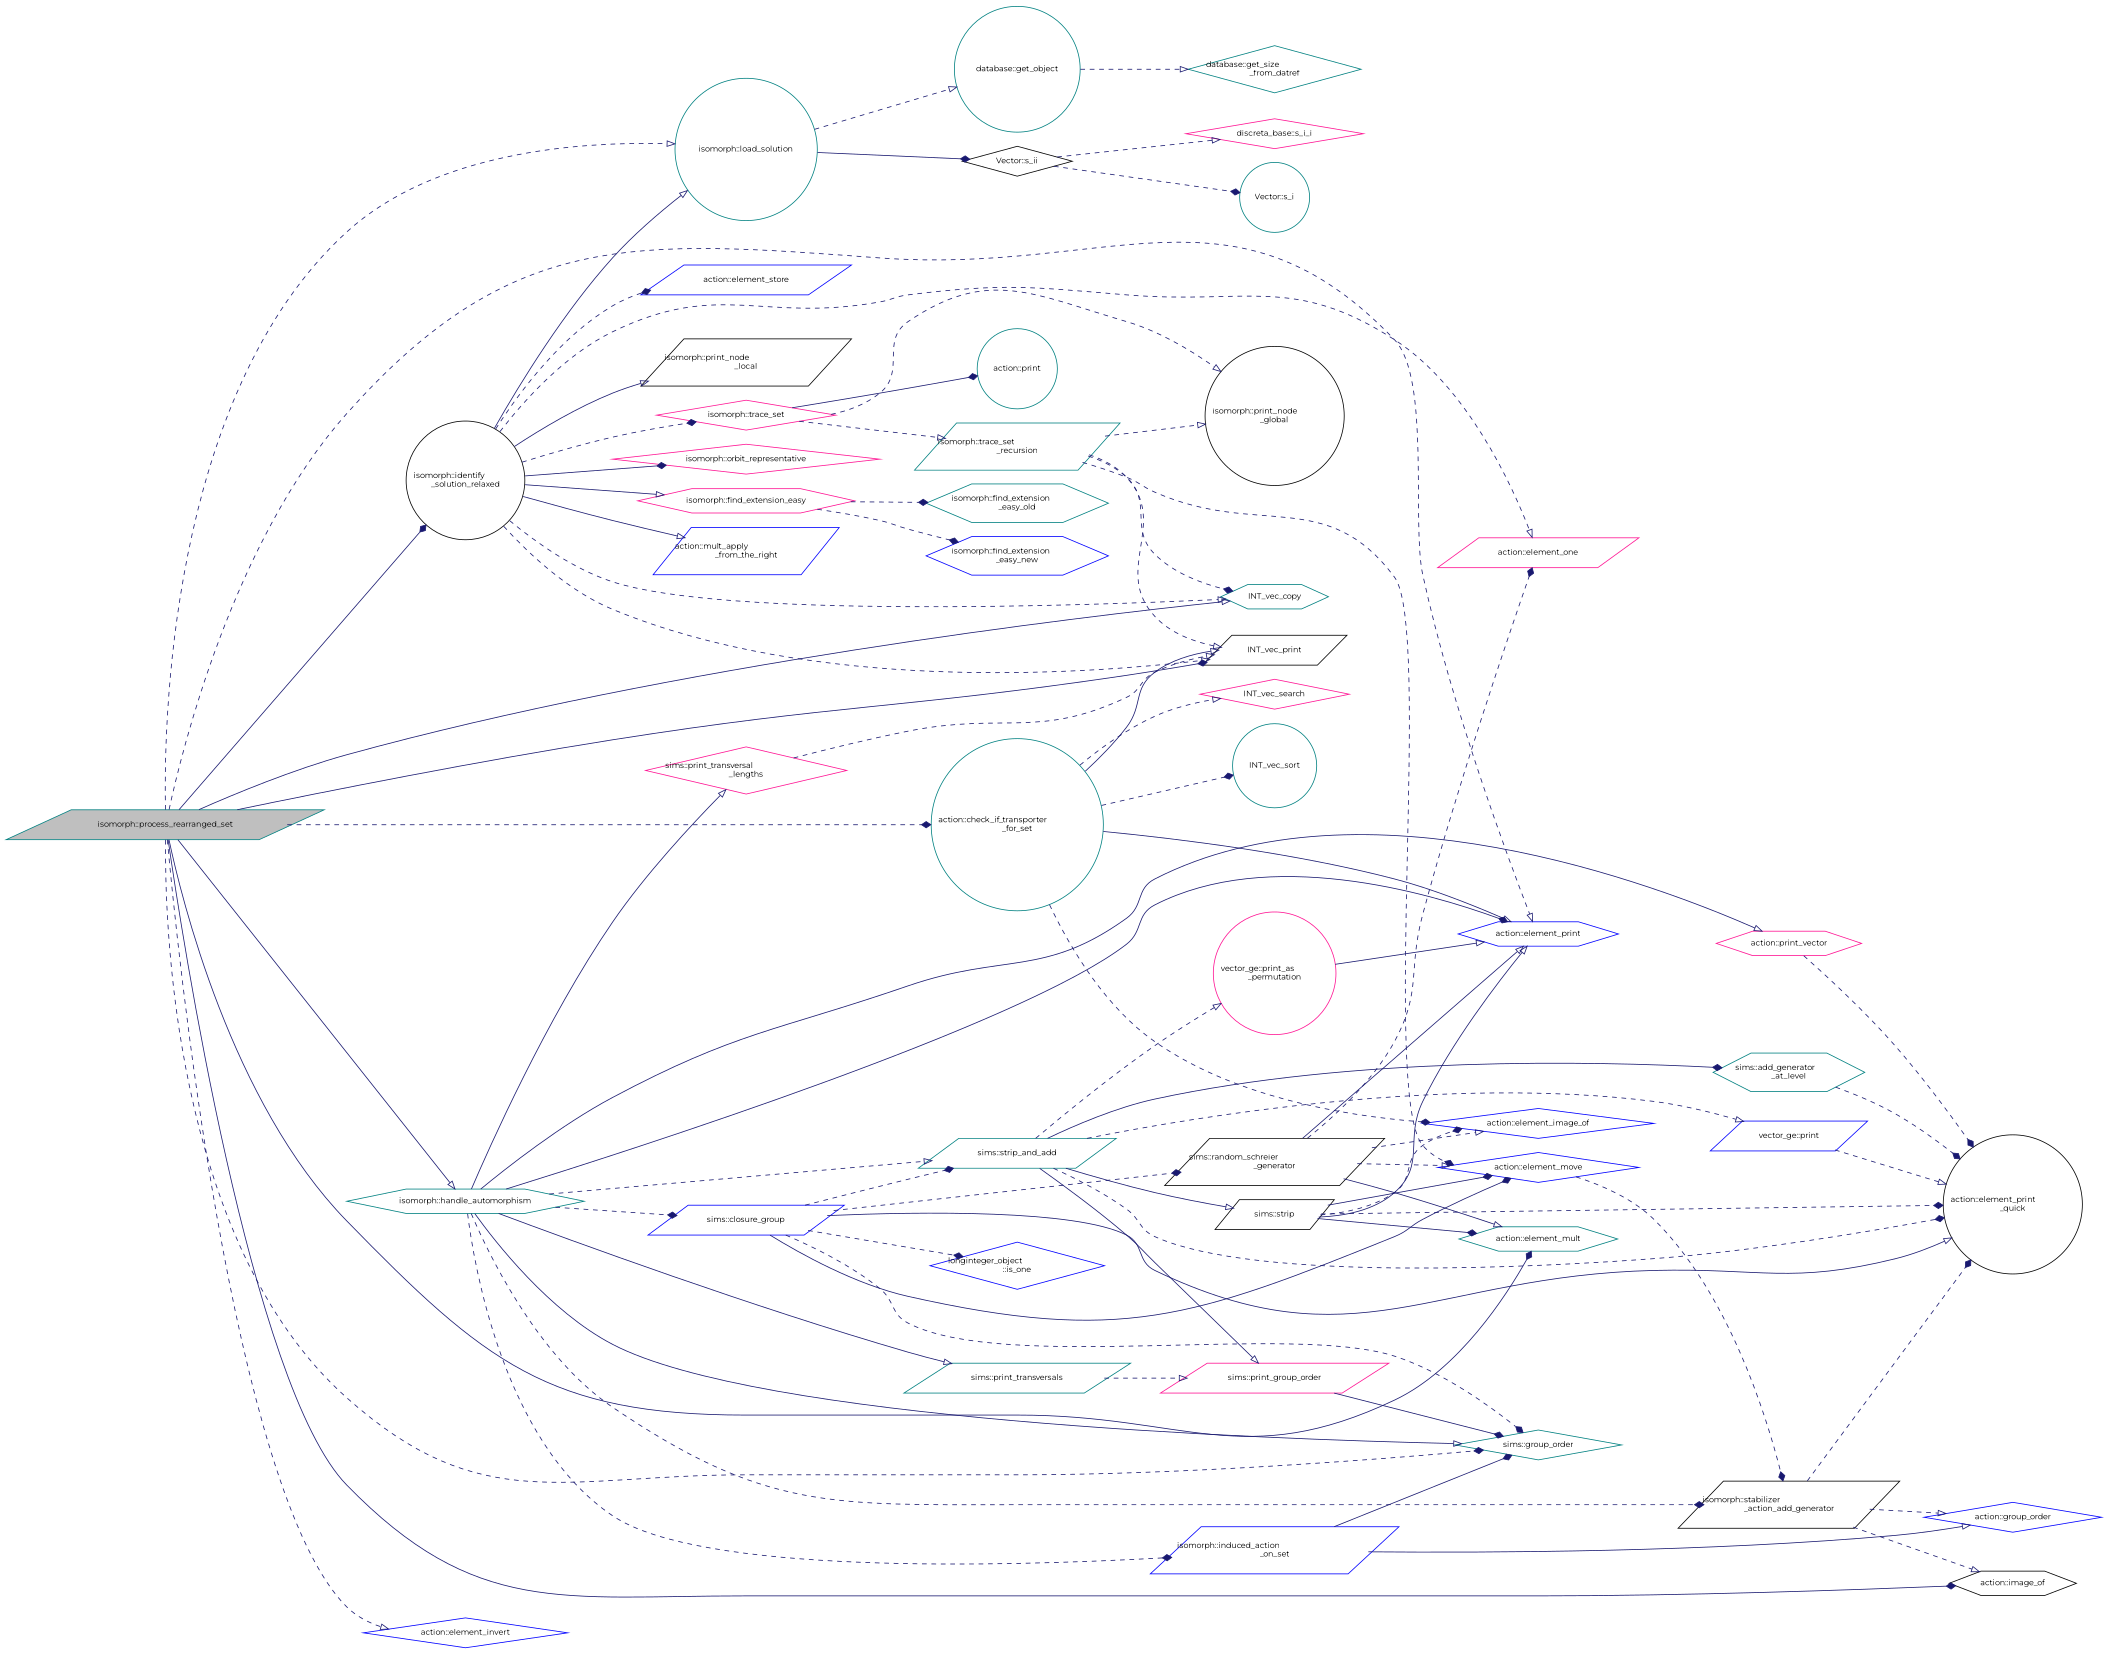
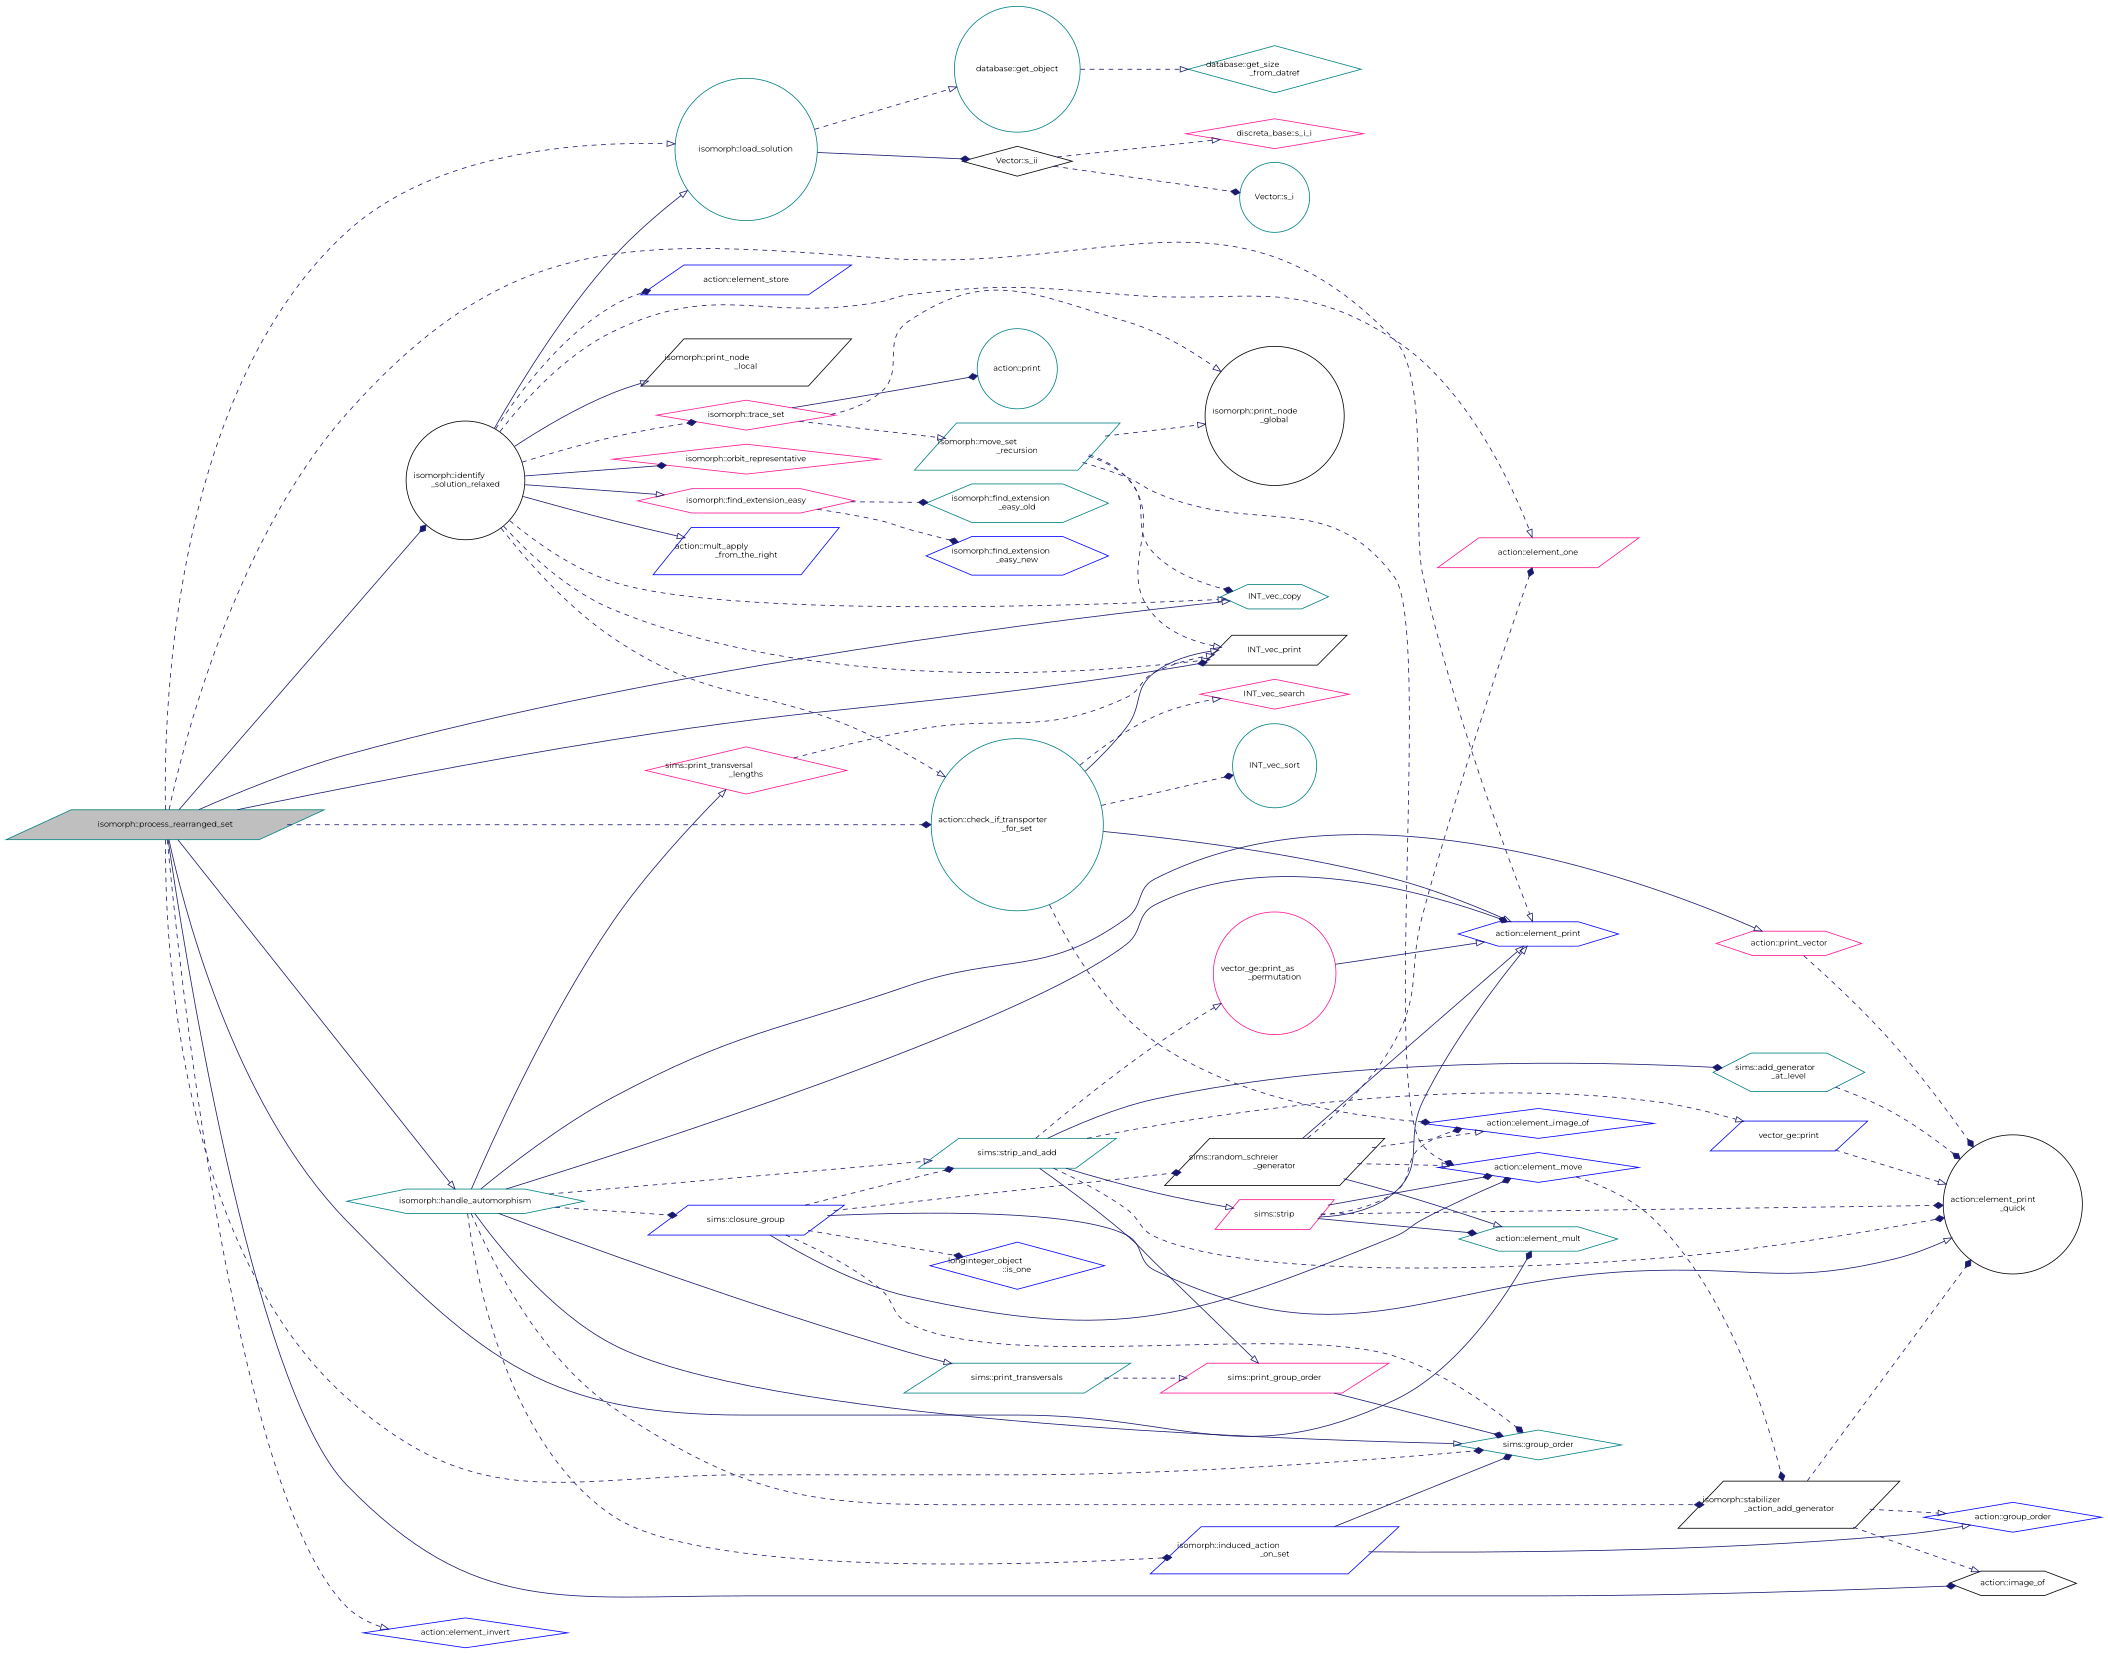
(1017, 447) -> (1017, 447)
none -> (701, 682)
(1275, 1215) -> (1275, 1215)
